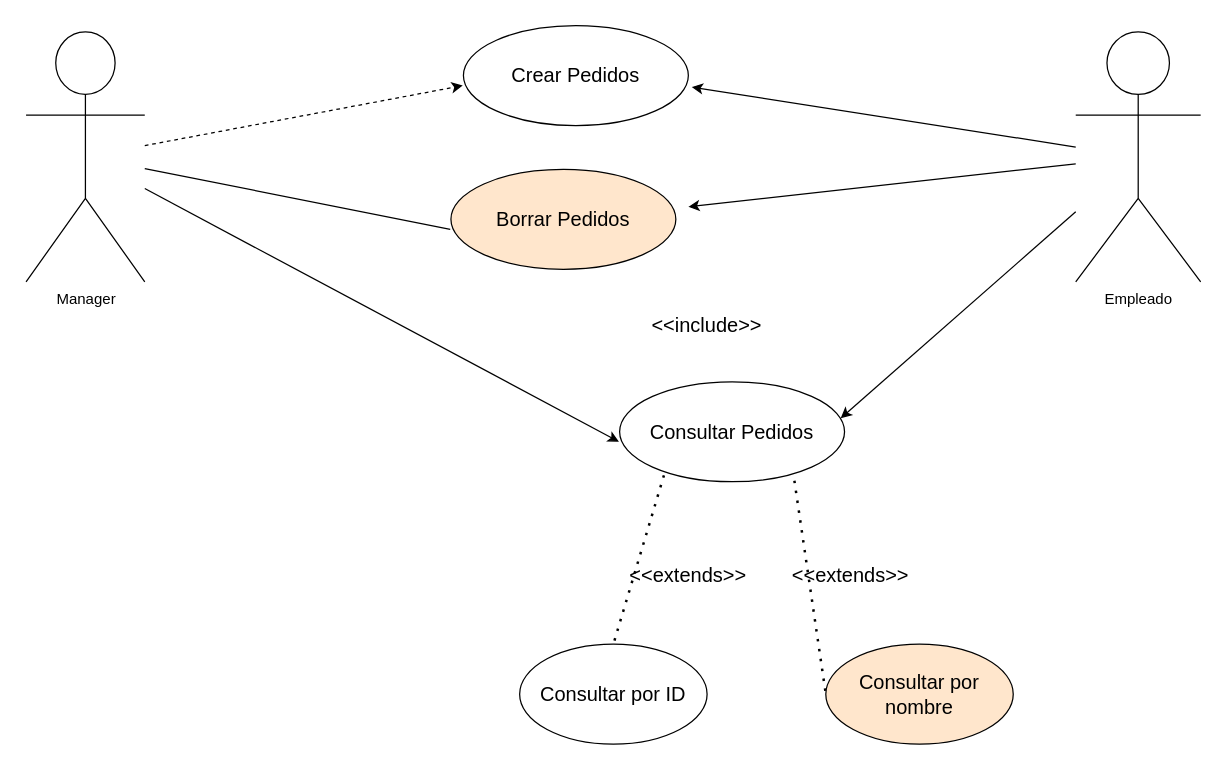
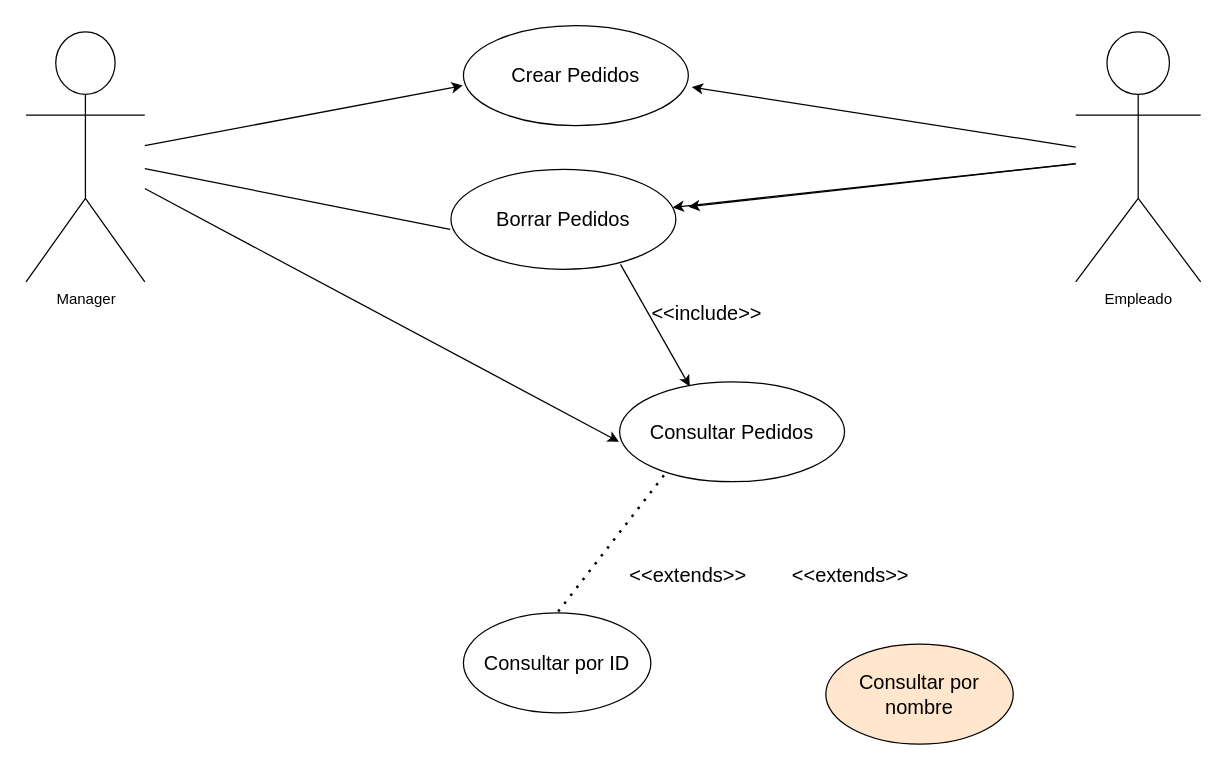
(301, 116) -> (301, 116)
(563, 219) -> (563, 219)
(961, 312) -> (686, 206)
none -> (653, 322)
(707, 326) -> (707, 313)
(810, 587) -> none
(613, 694) -> (557, 663)
